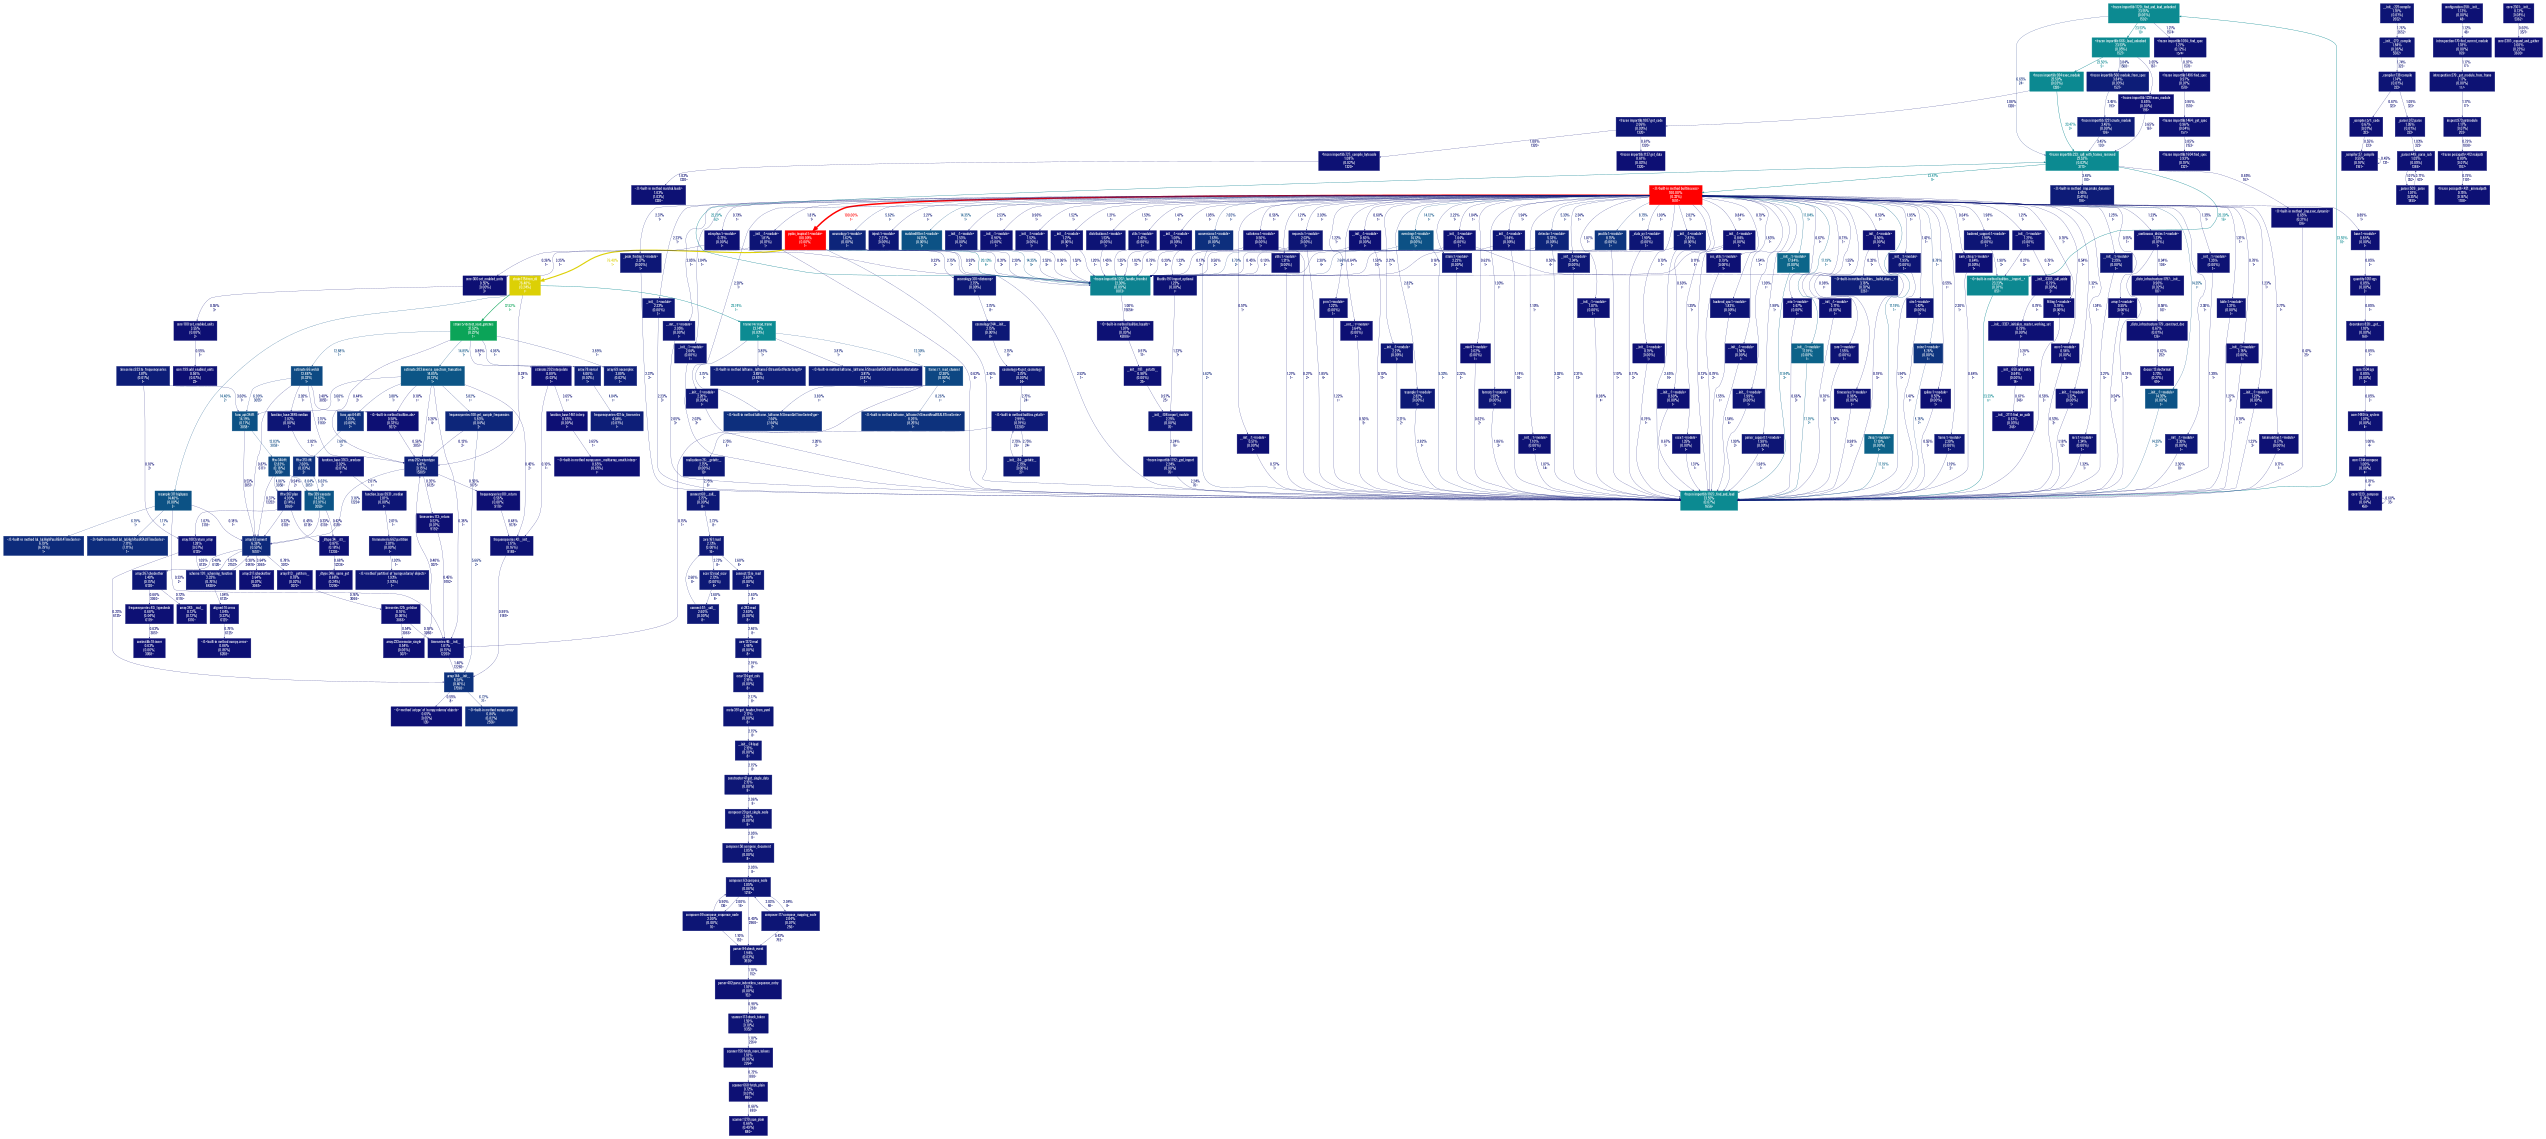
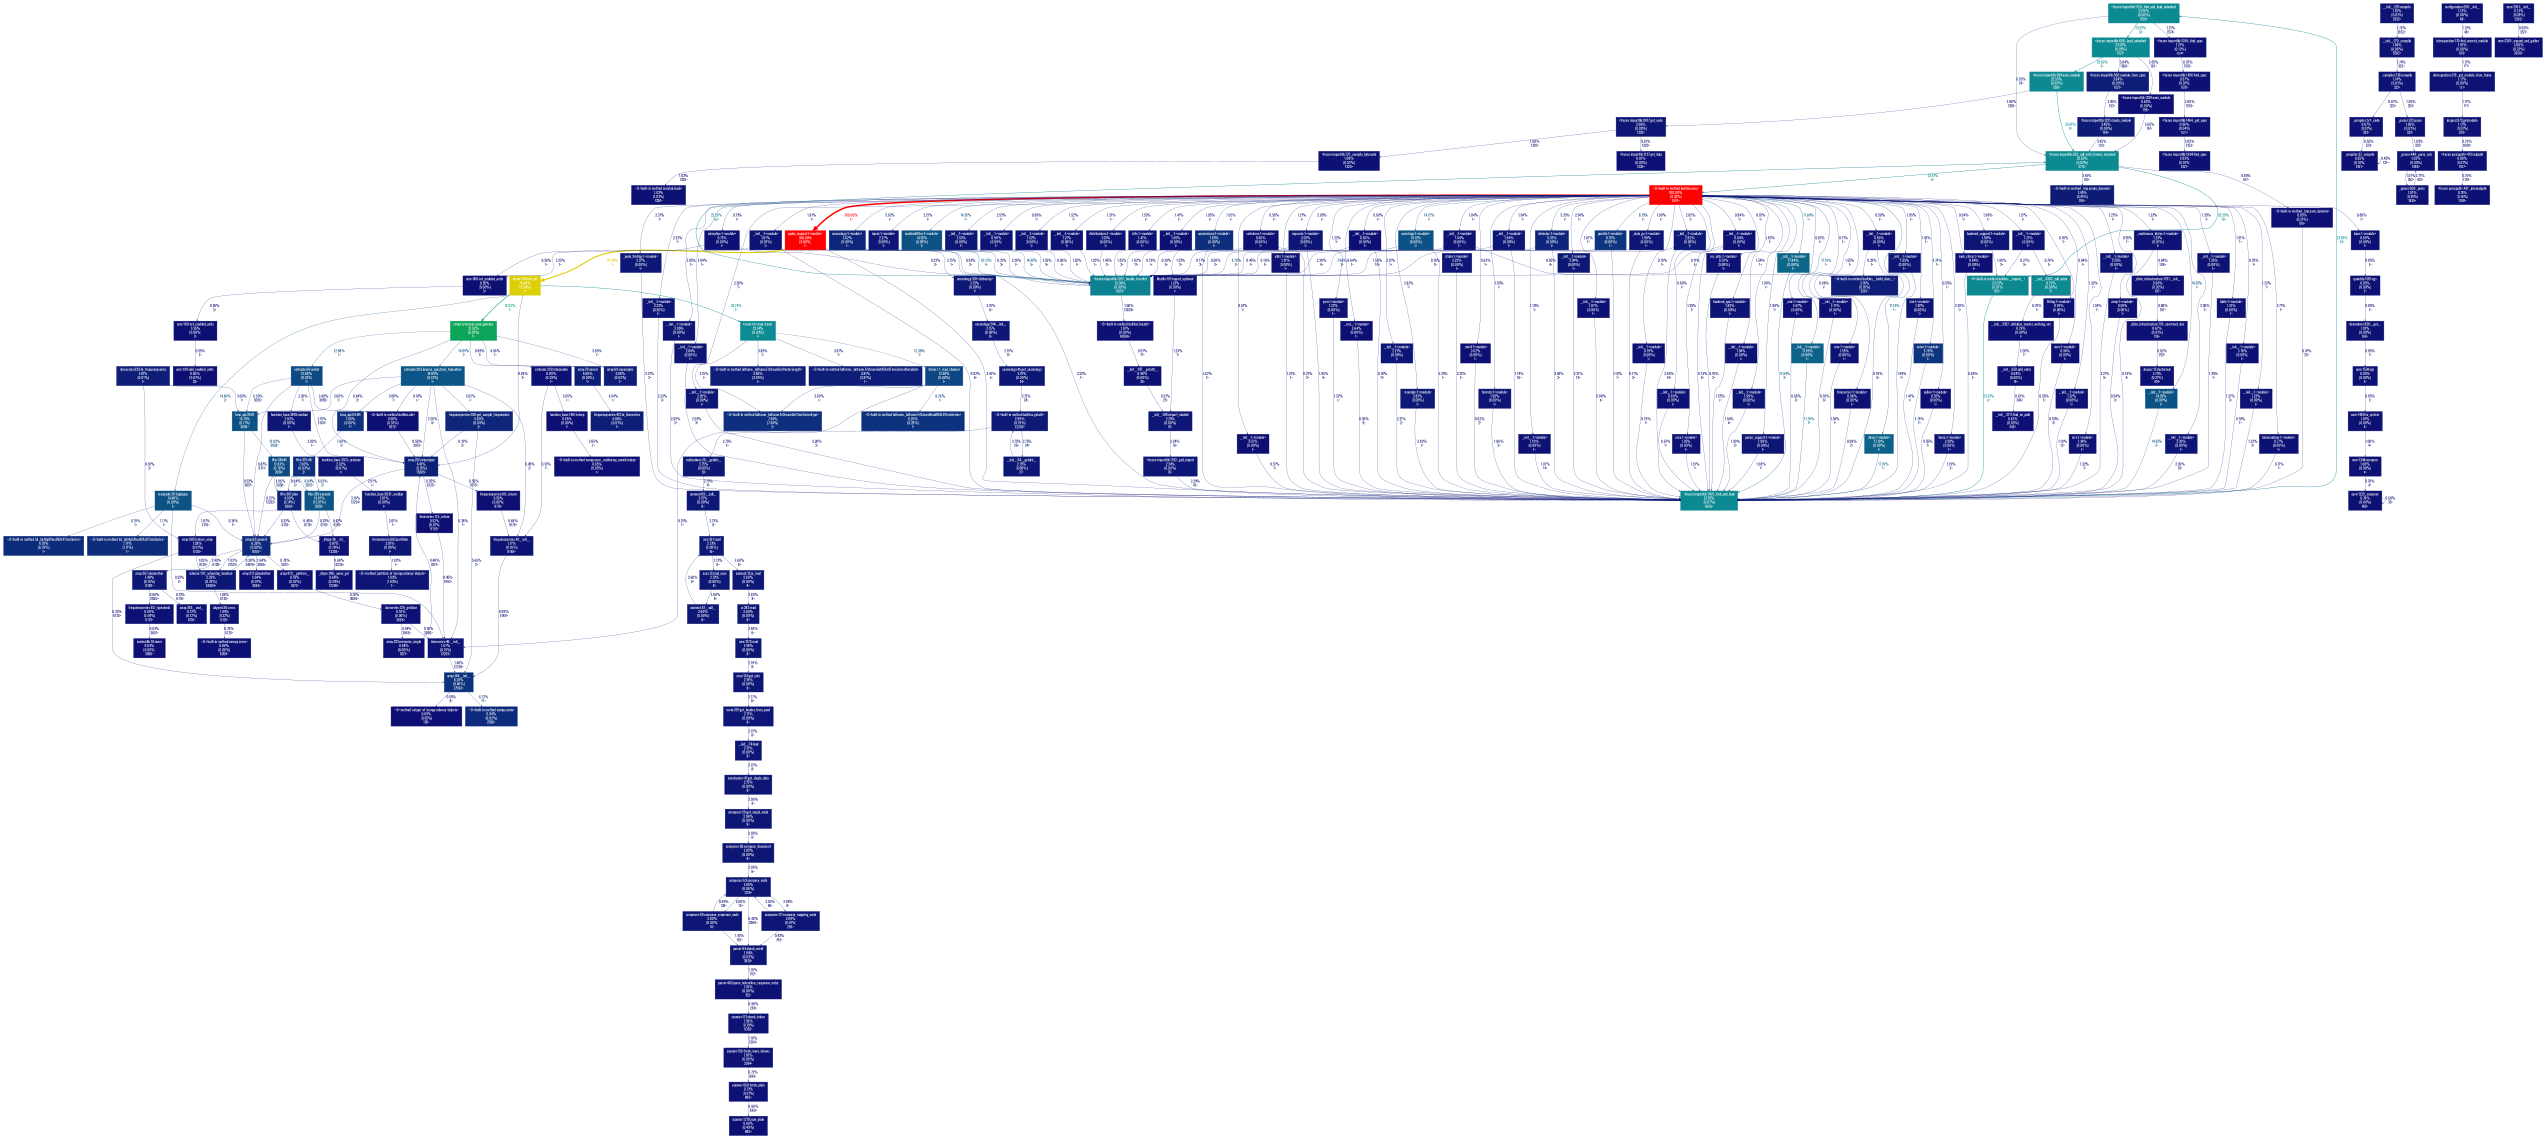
(1524, 198) -> none
(2051, 286) -> (2051, 286)
(659, 308) -> (659, 308)
(224, 614) -> (224, 614)
